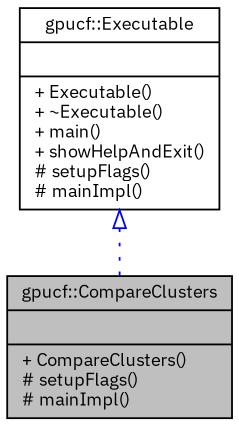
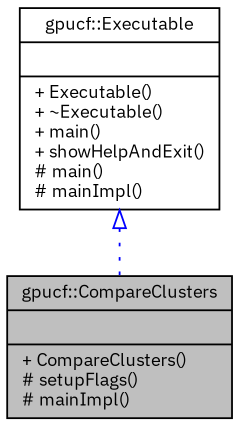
(93, 172) -> (69, 172)
